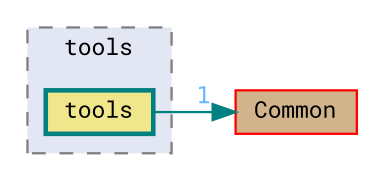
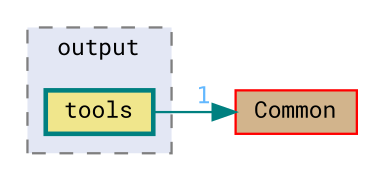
(100, 49) -> (100, 49)
